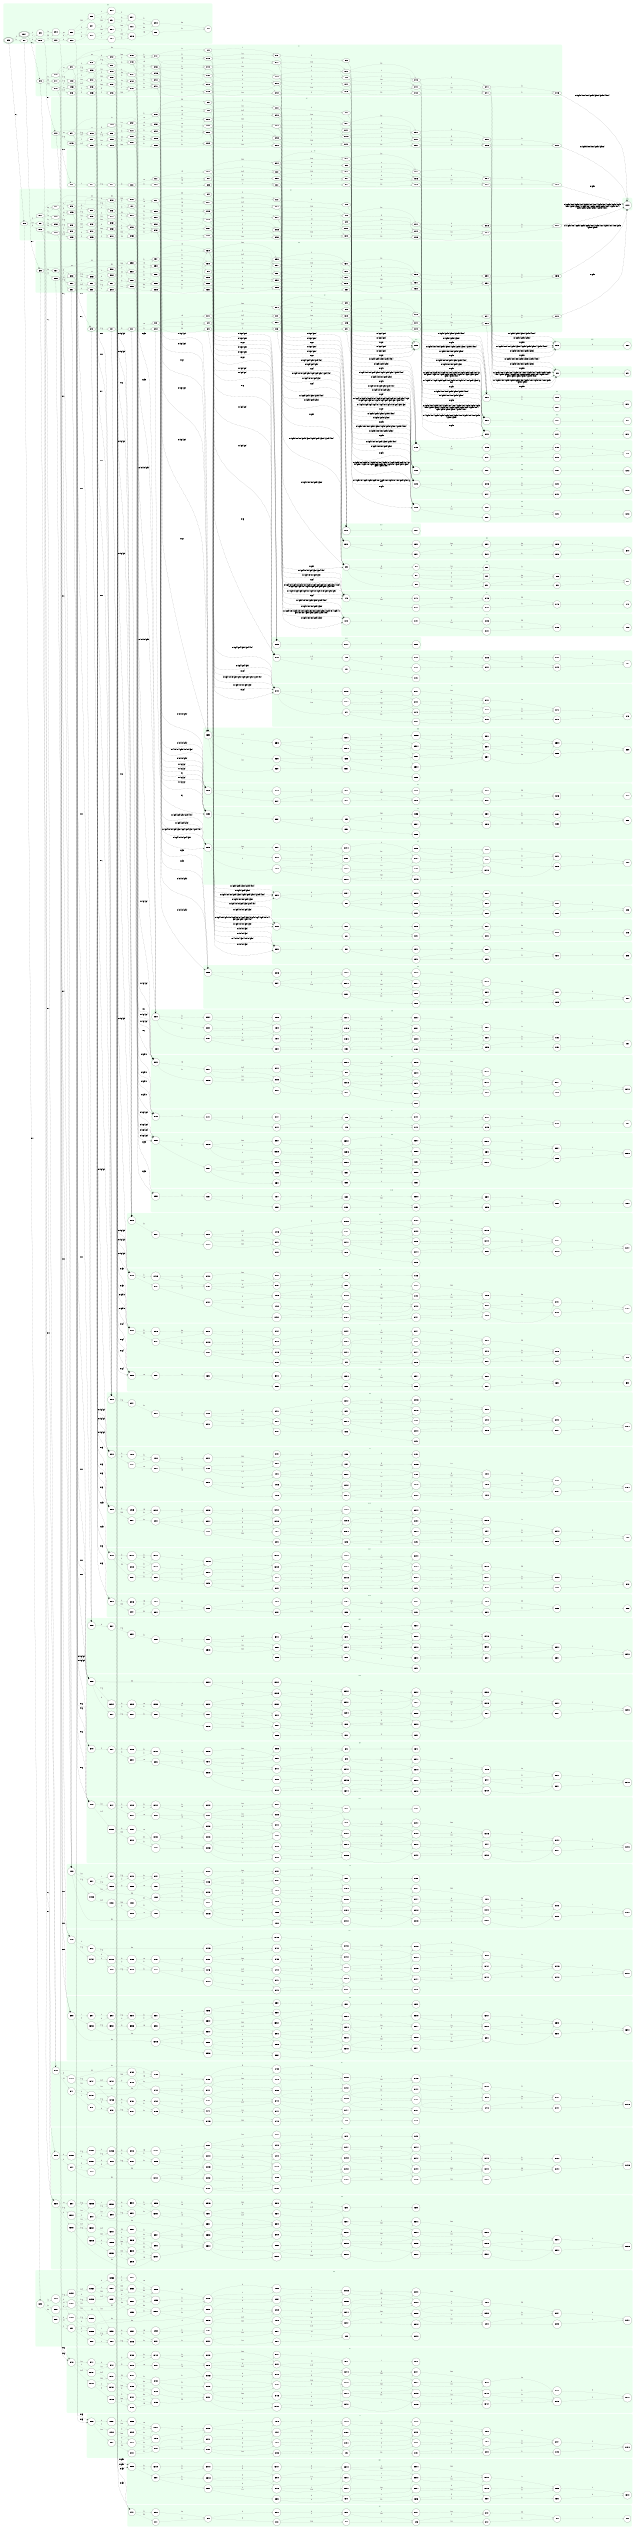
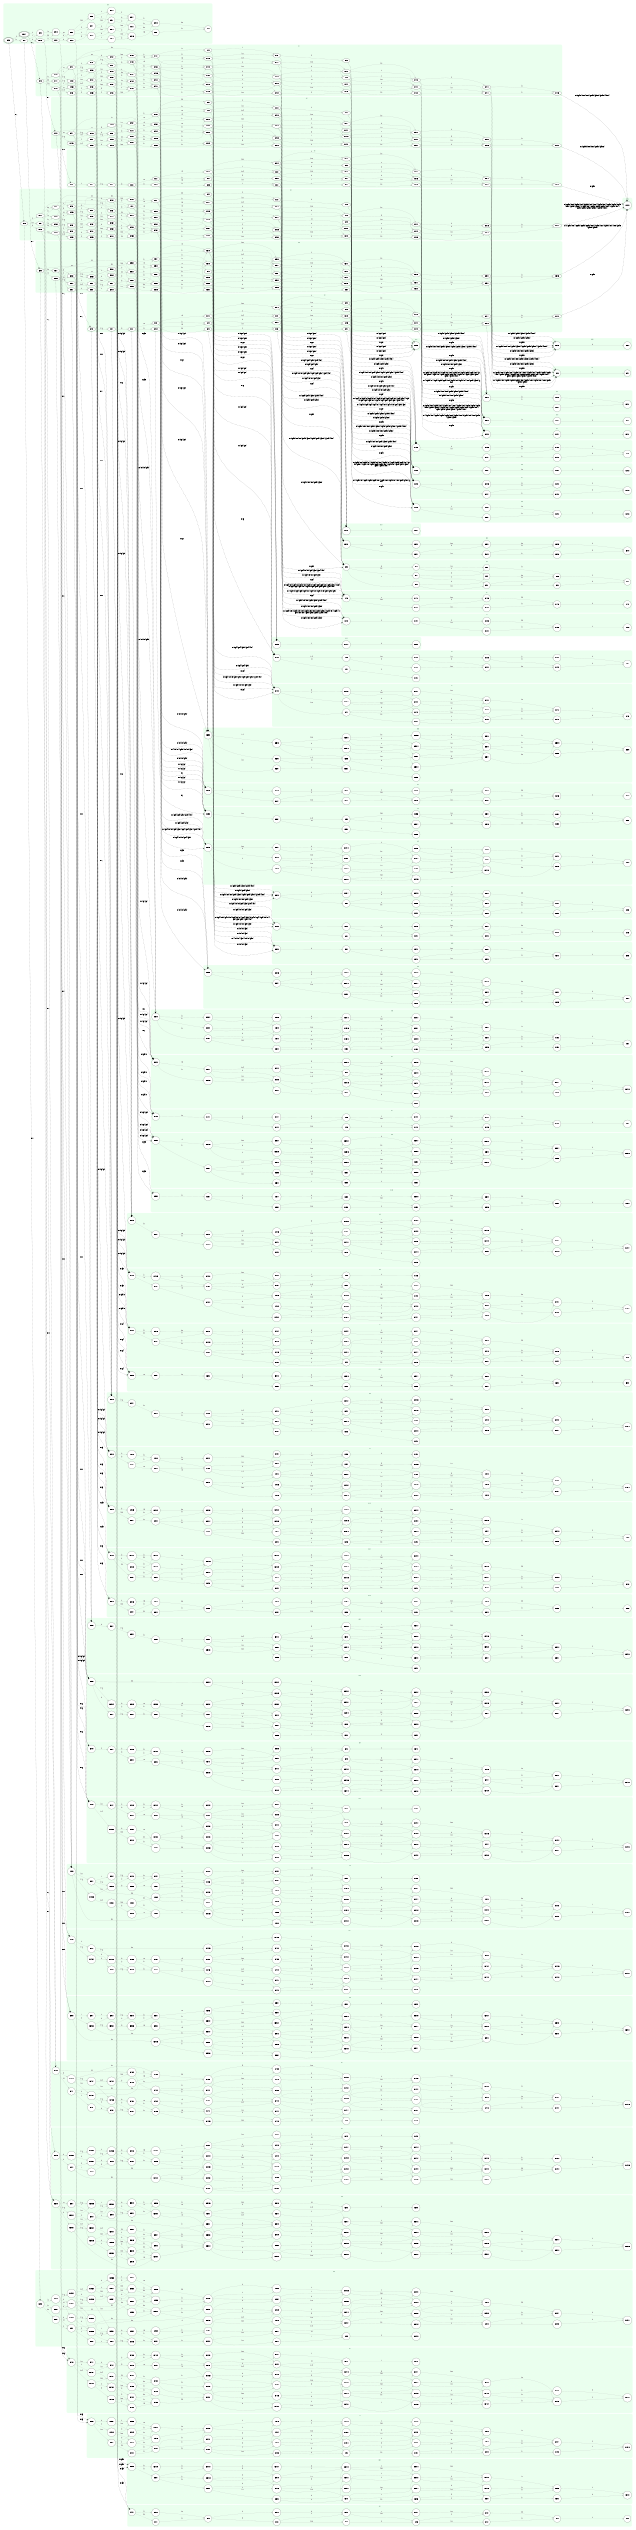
(433, 354) -> none
